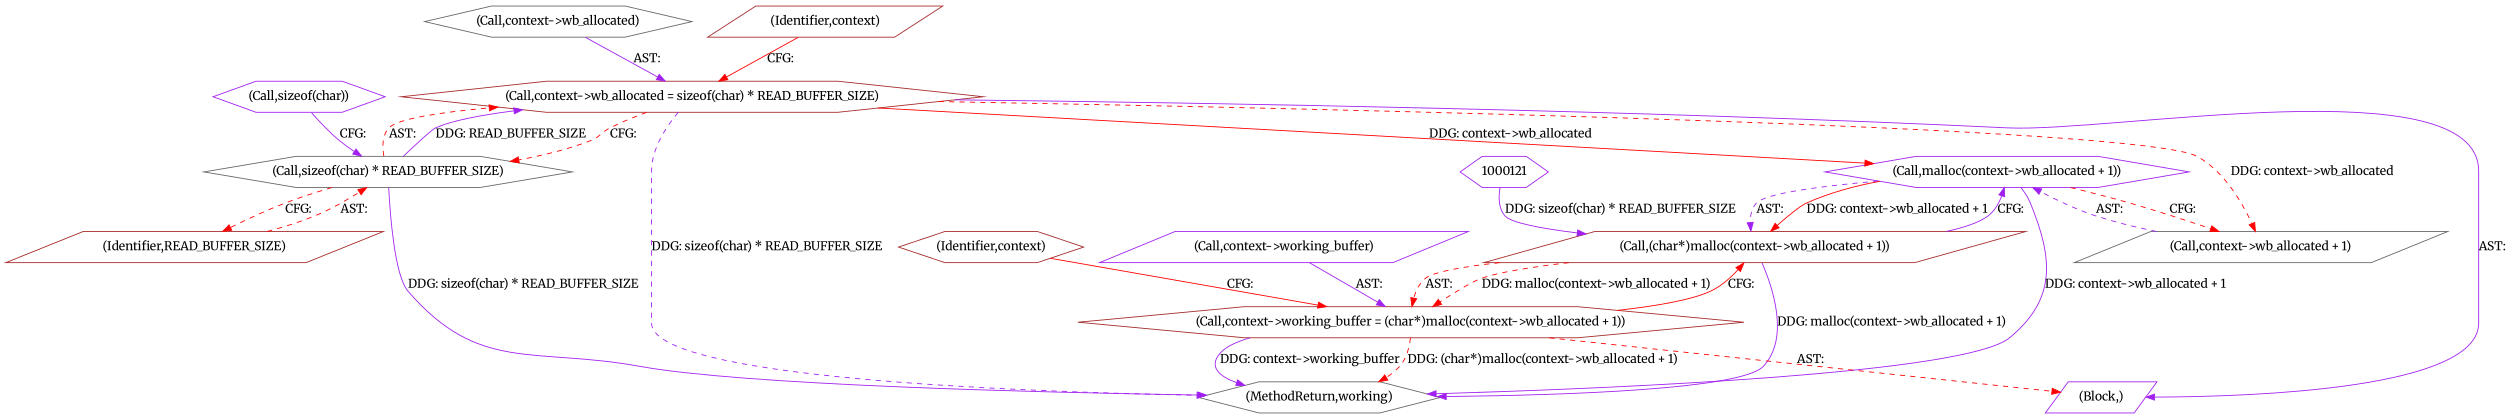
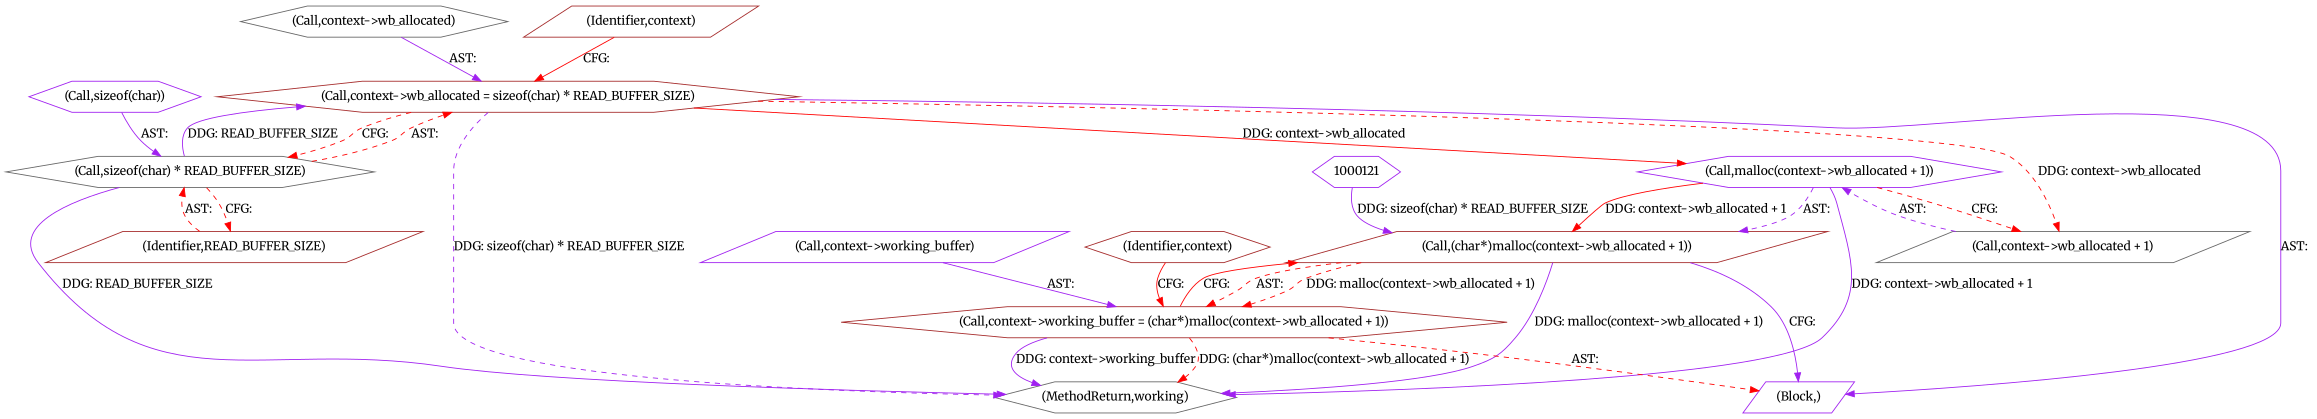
(354, 134) -> (156, 134)
(1979, 221) -> (1764, 300)
(524, 285) -> (138, 285)
